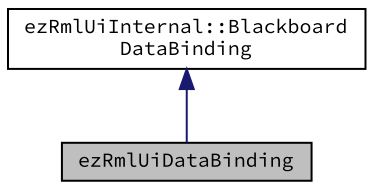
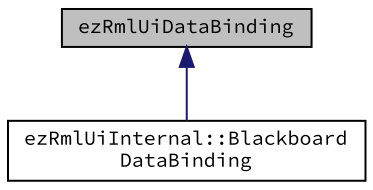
(187, 116) -> (187, 94)
